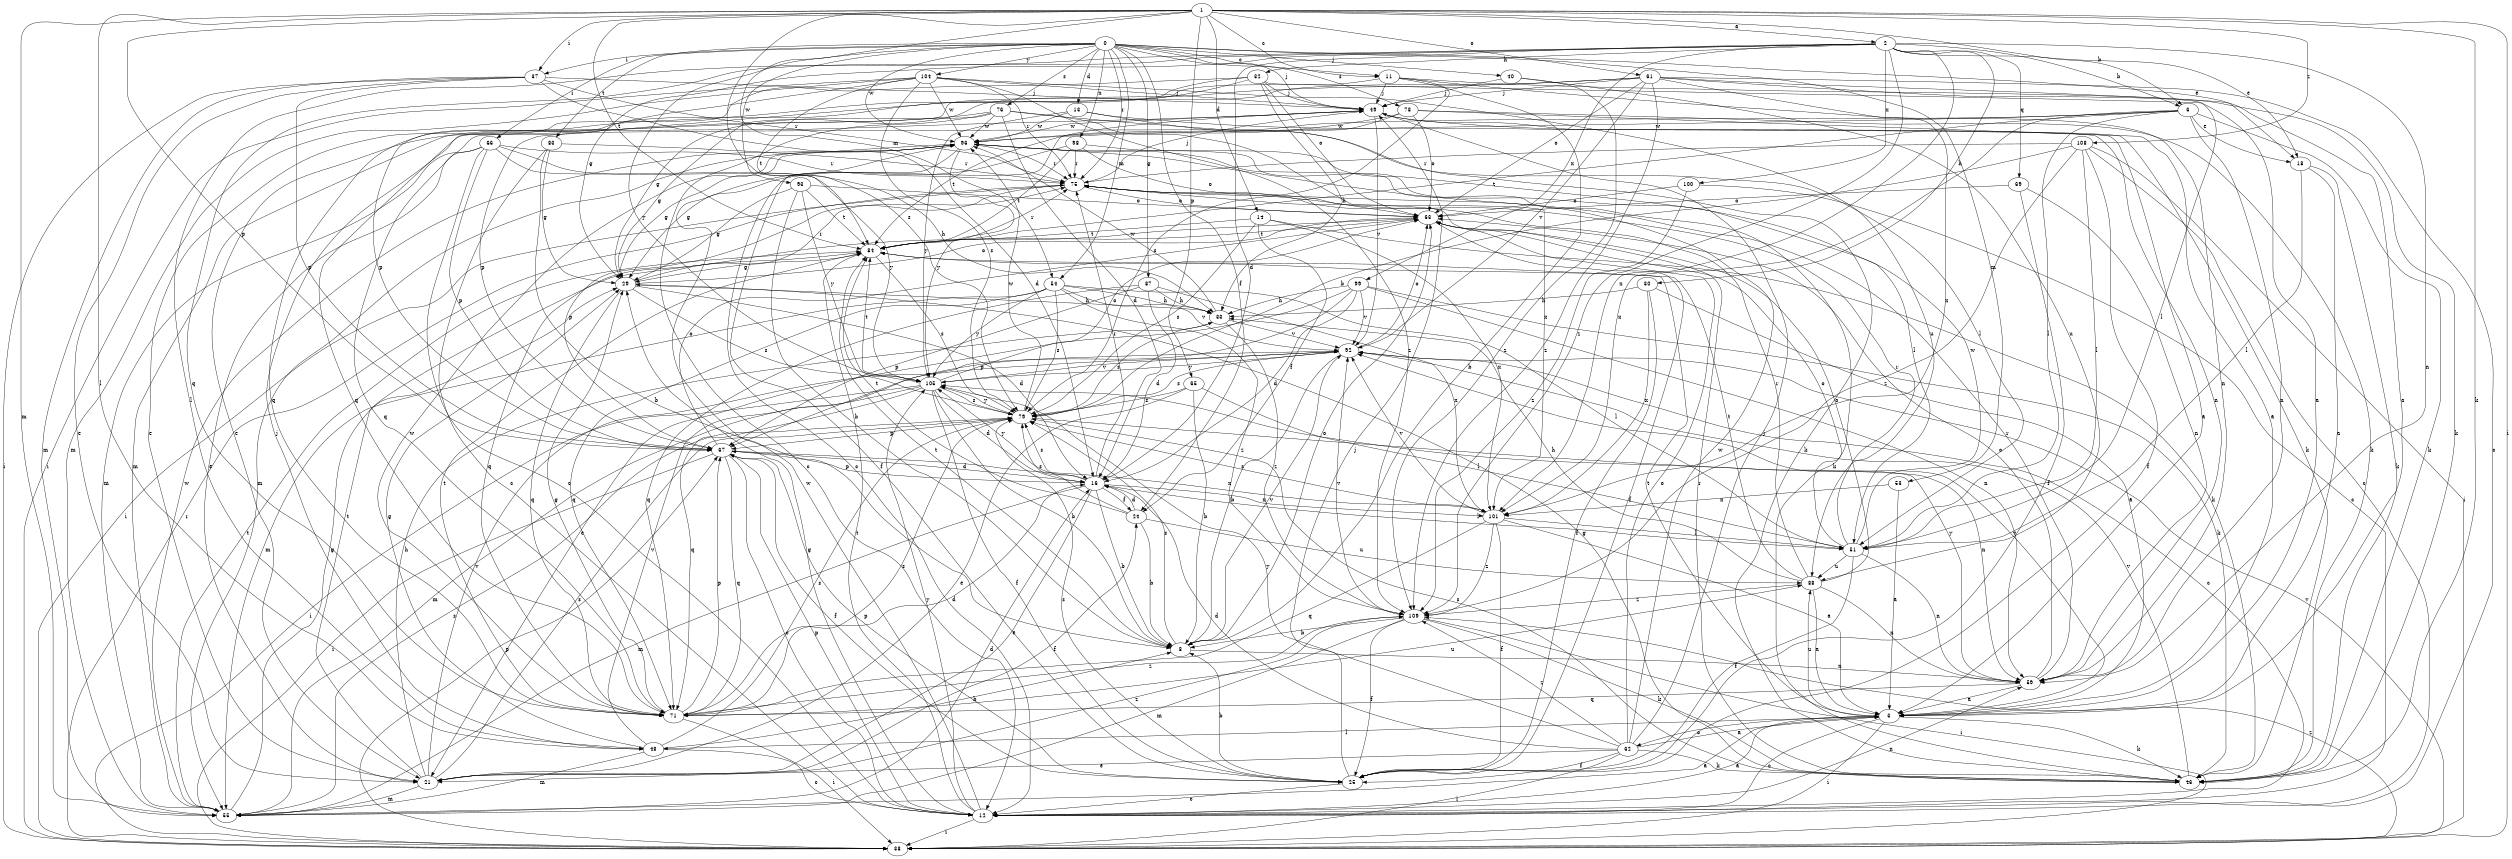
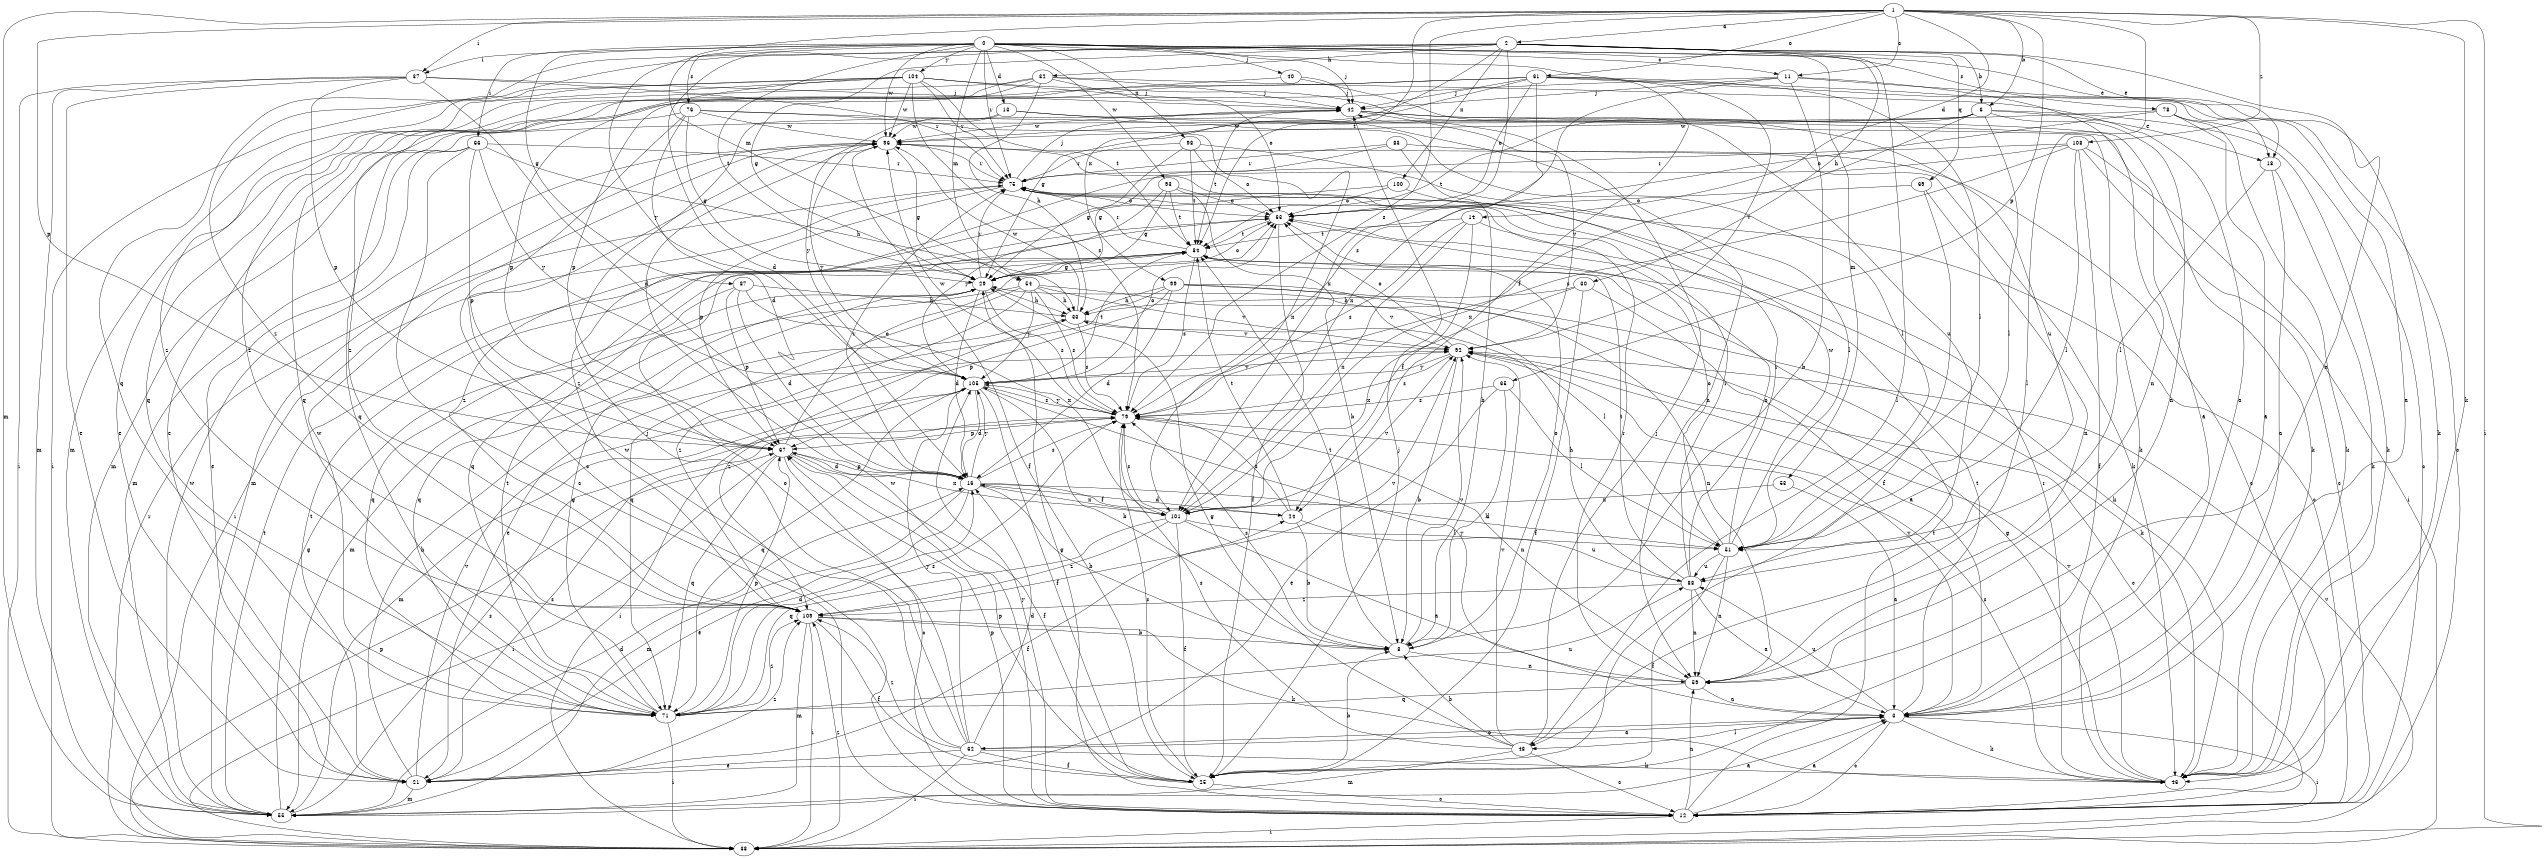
(813, 46) -> (732, 176)
(1373, 110) -> (1351, 110)
(1343, 284) -> (1569, 284)
(1850, 333) -> none
